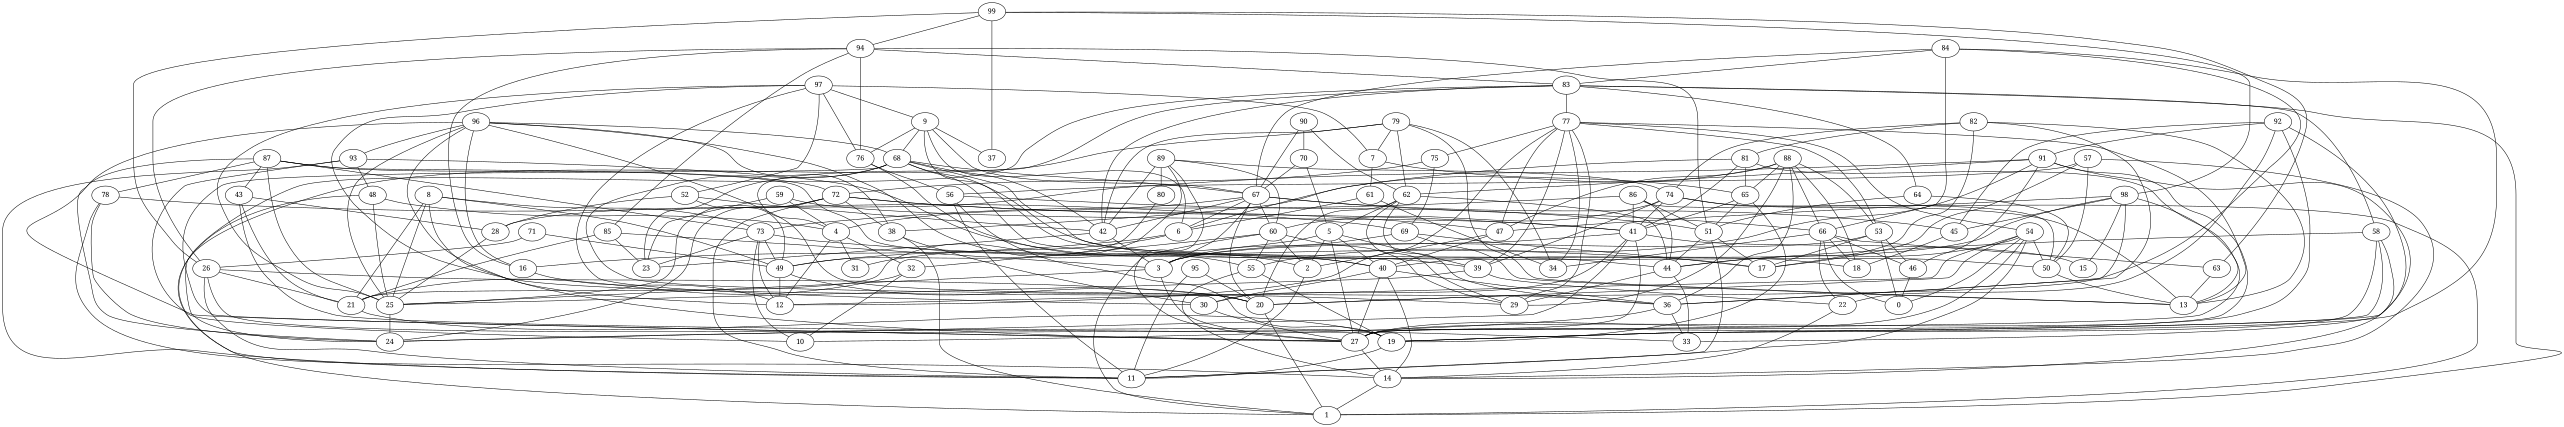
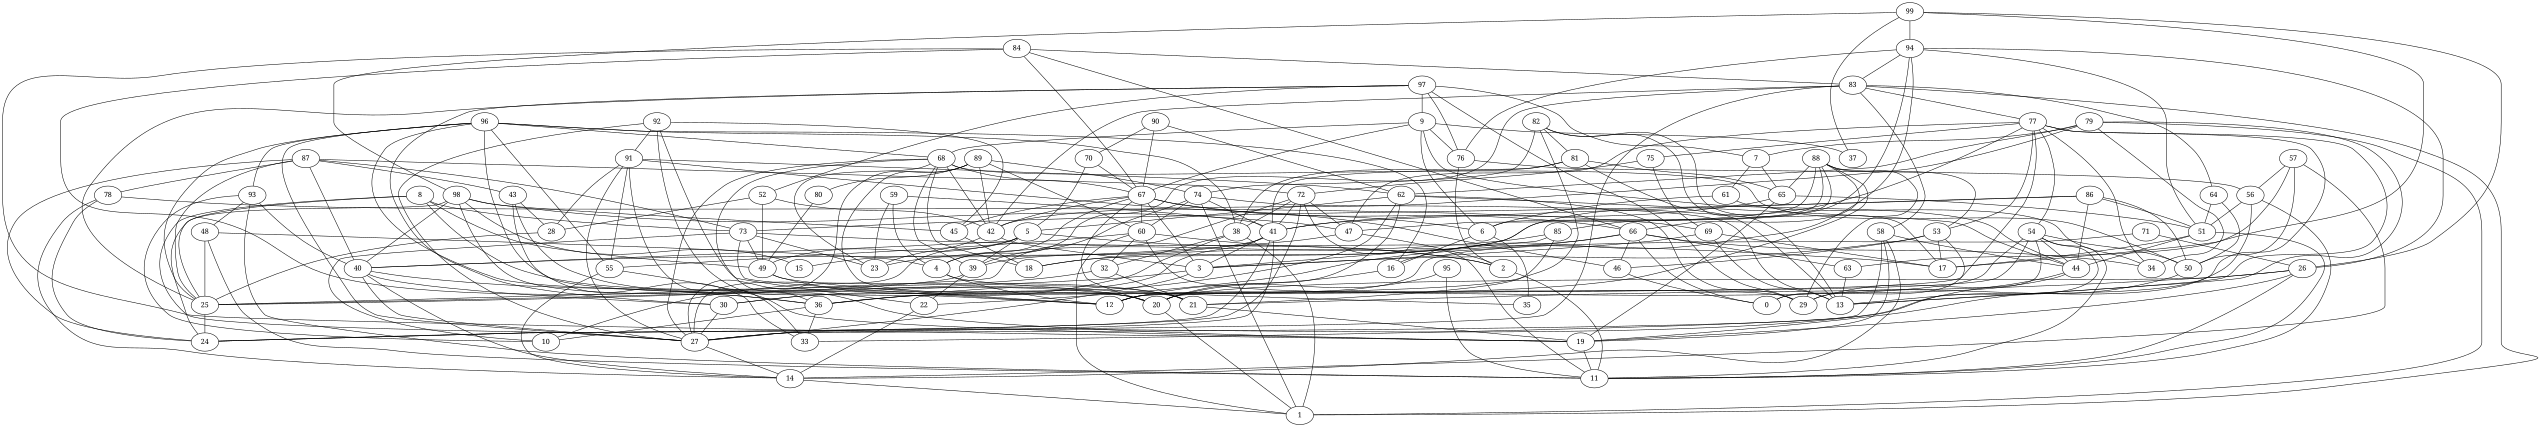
(874, 250) -> (1171, 250)
(656, 251) -> (1801, 242)
(855, 269) -> (1527, 305)
